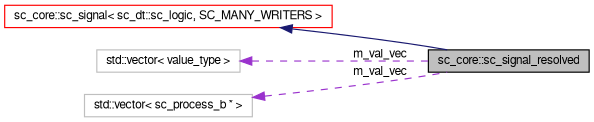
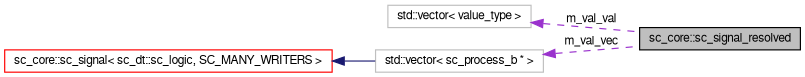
(370, 38) -> (360, 61)
(380, 55) -> (592, 19)
